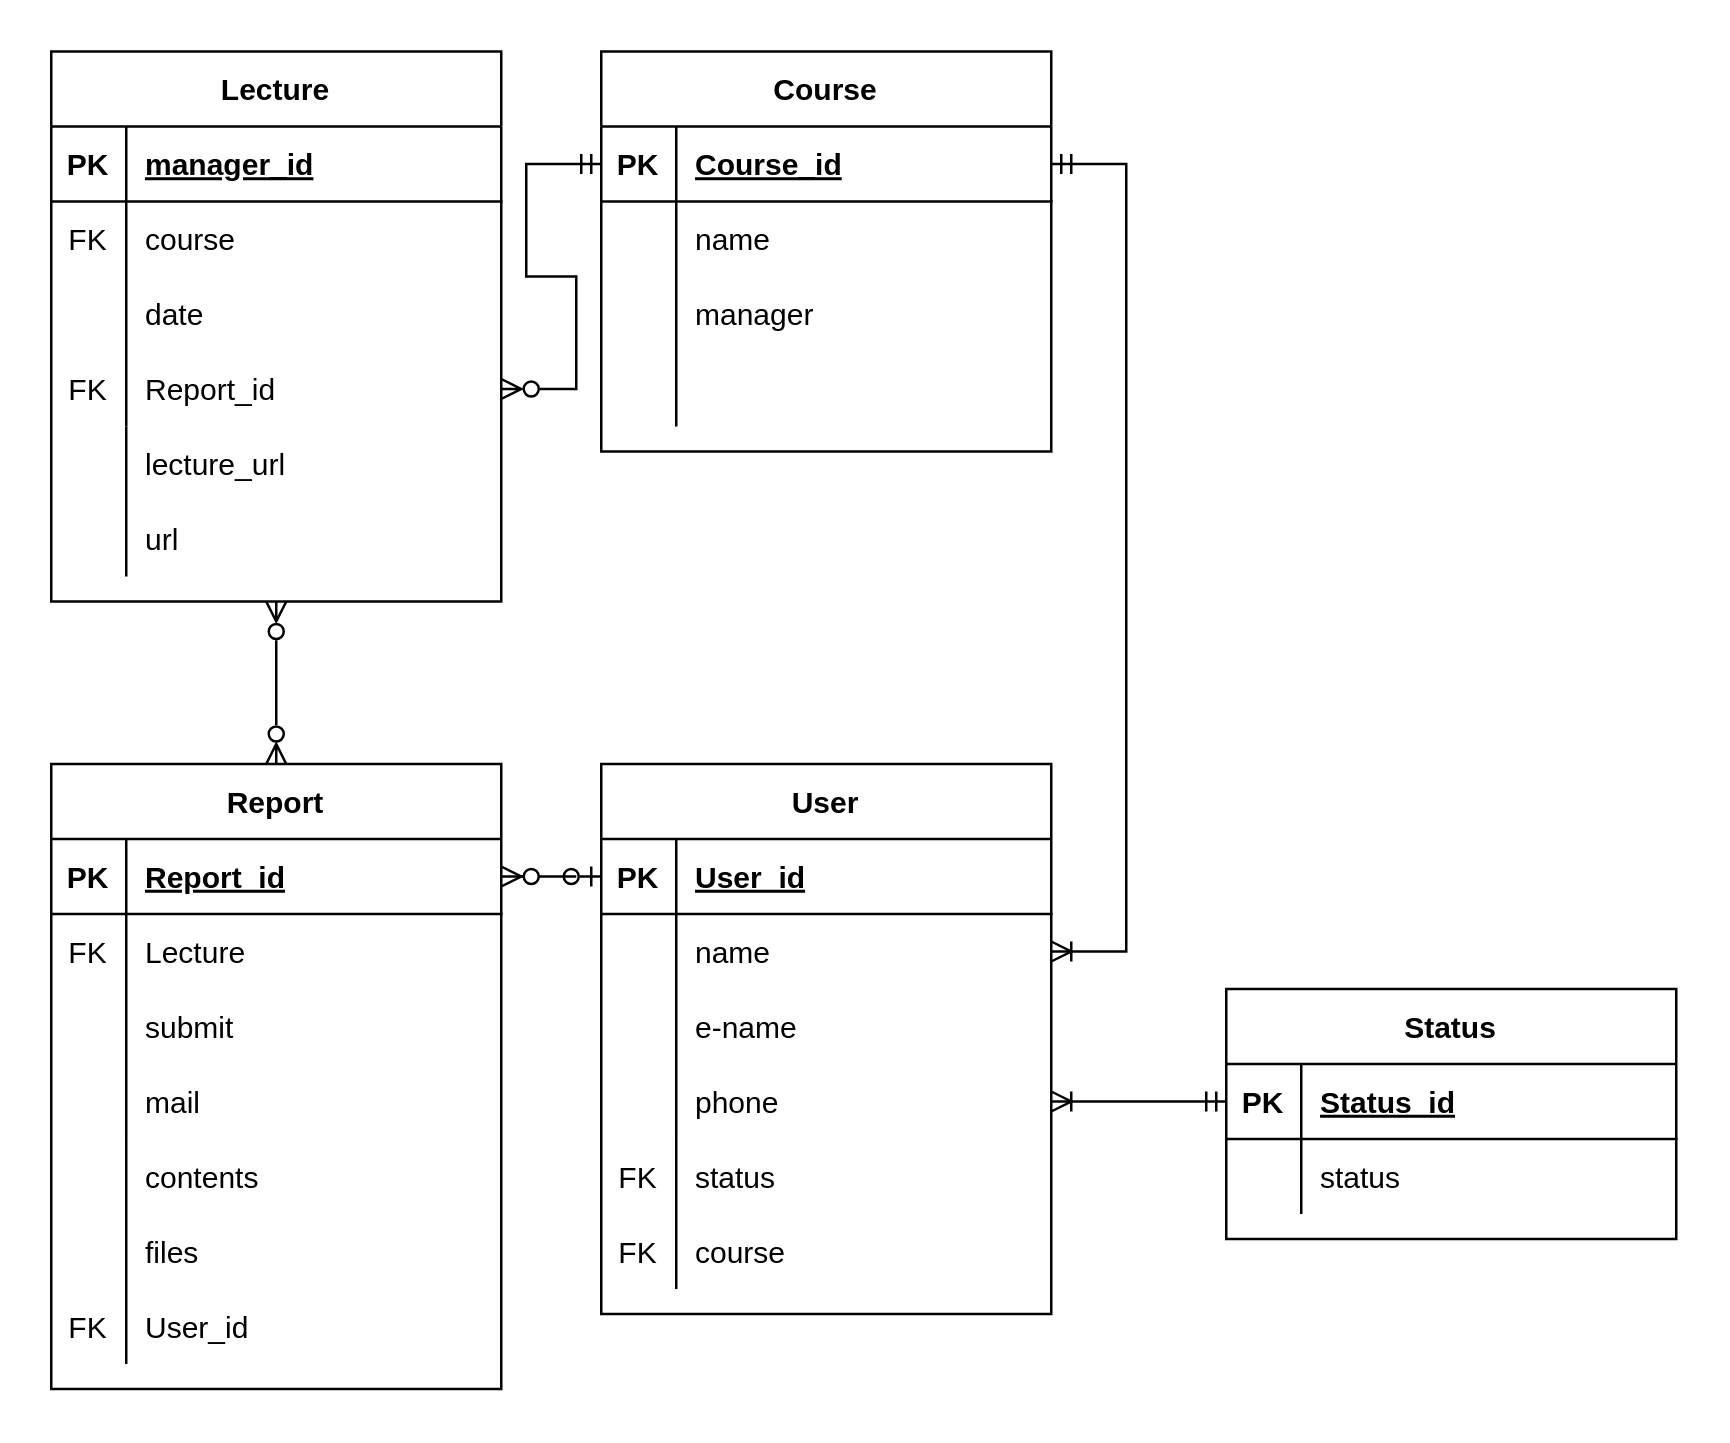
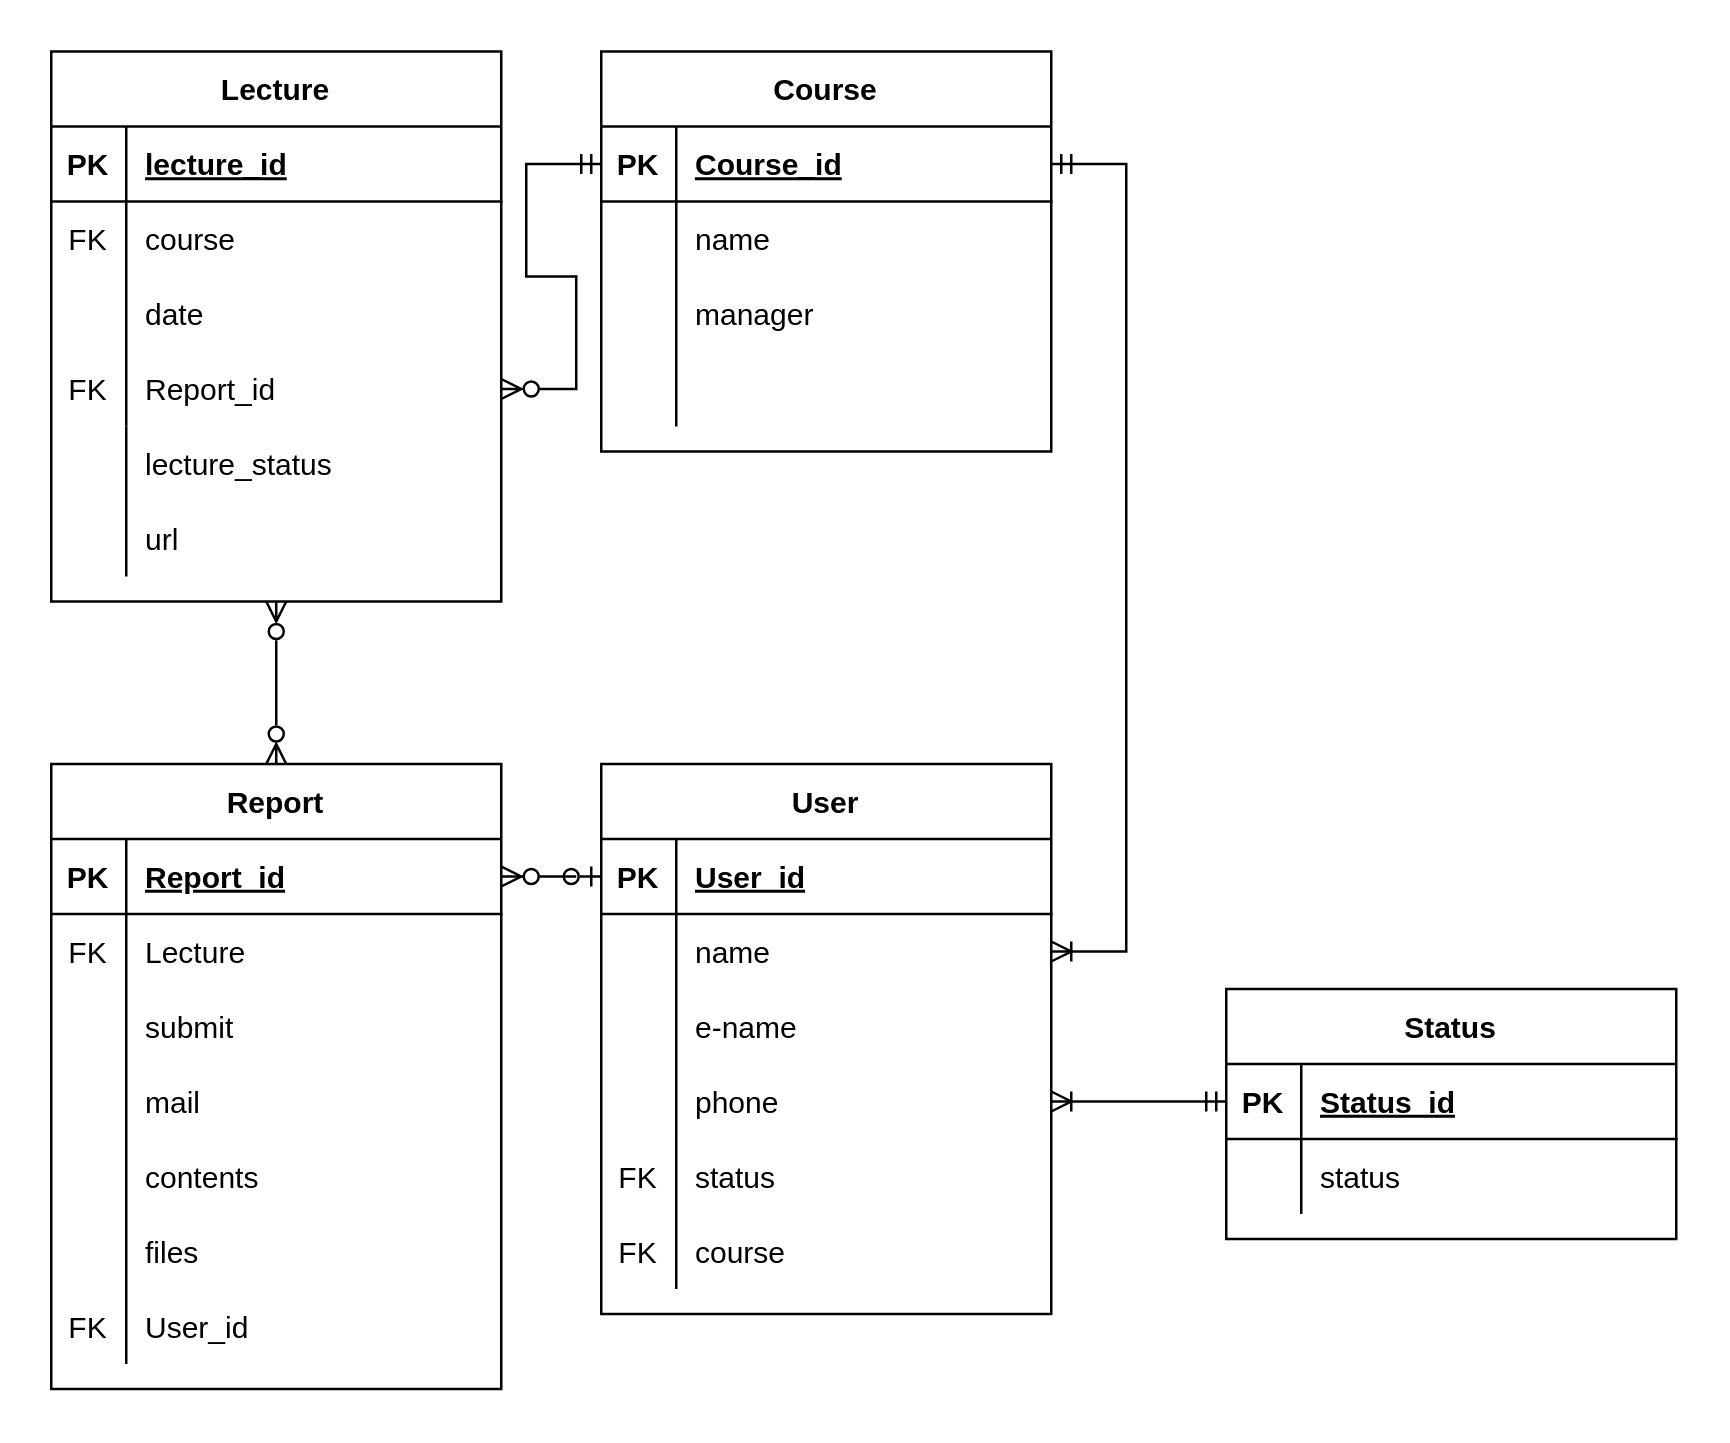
(225, 165) -> (221, 165)
(230, 465) -> (259, 465)
